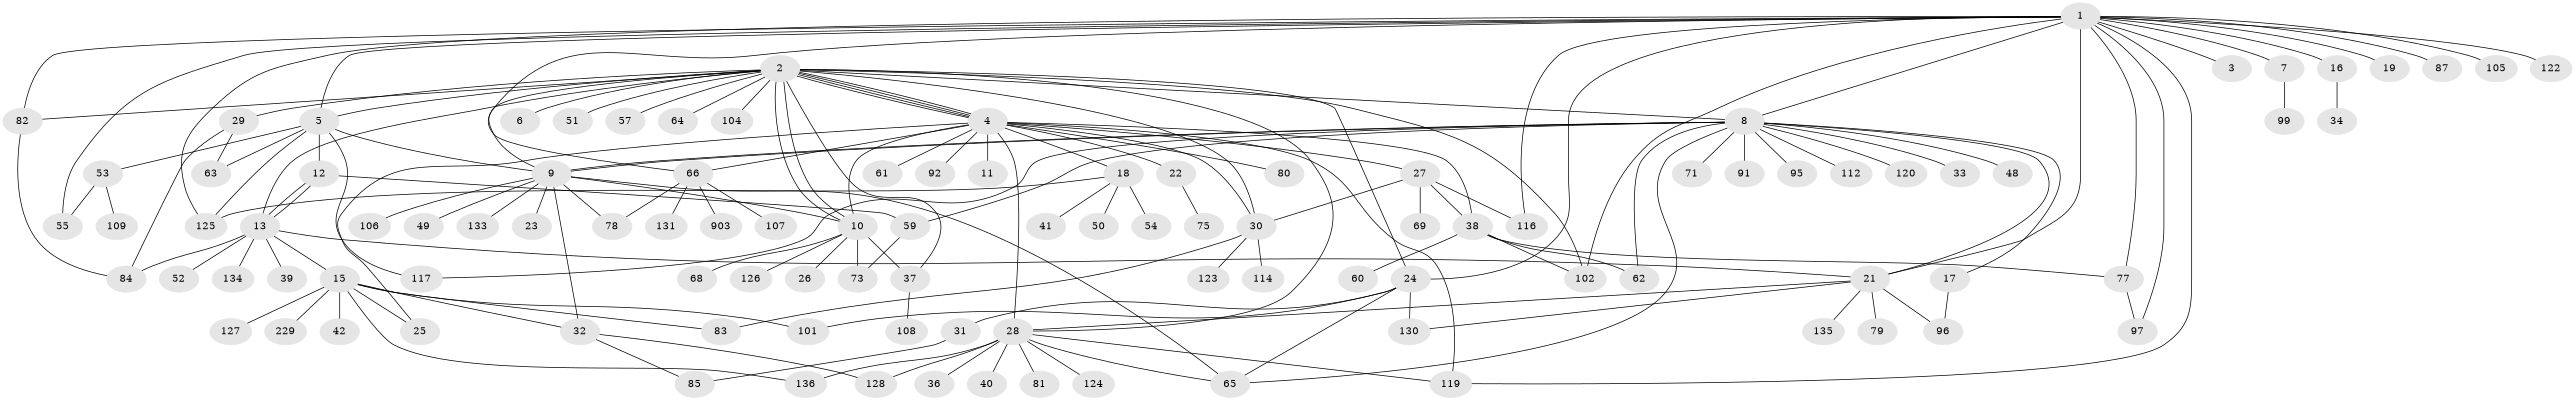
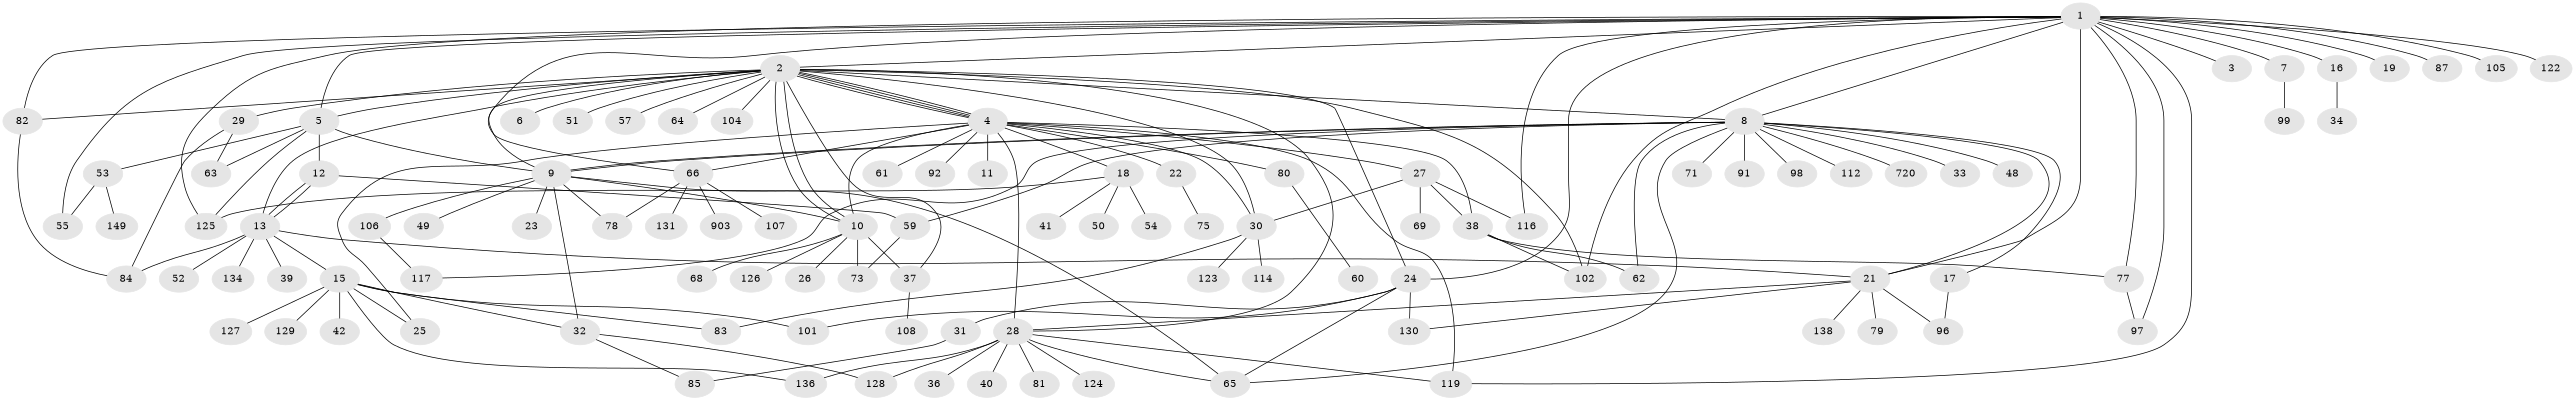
none -> (1430, 42)
(1797, 174) -> (1797, 174)
(1906, 174) -> (1906, 174)
(338, 210) -> (396, 253)
(117, 226) -> (117, 226)
(478, 226) -> none
(1411, 254) -> (1321, 226)
(286, 332) -> (286, 332)
(1823, 332) -> (1823, 332)
